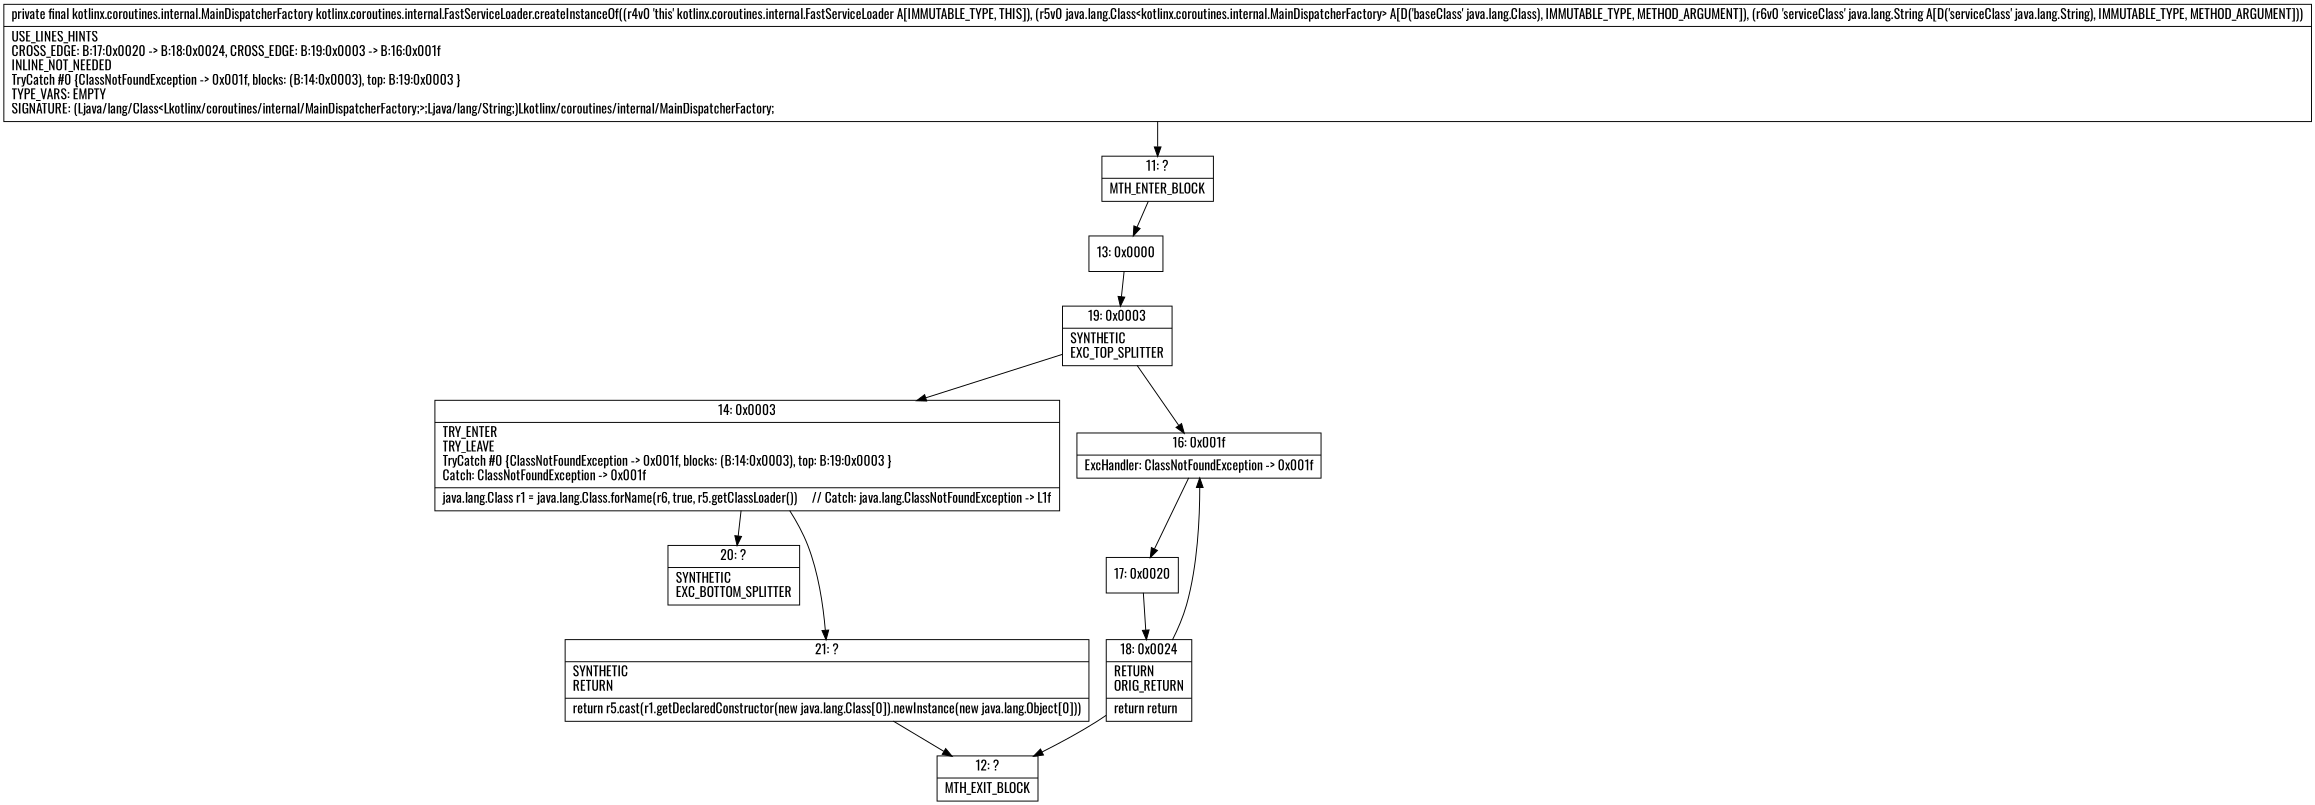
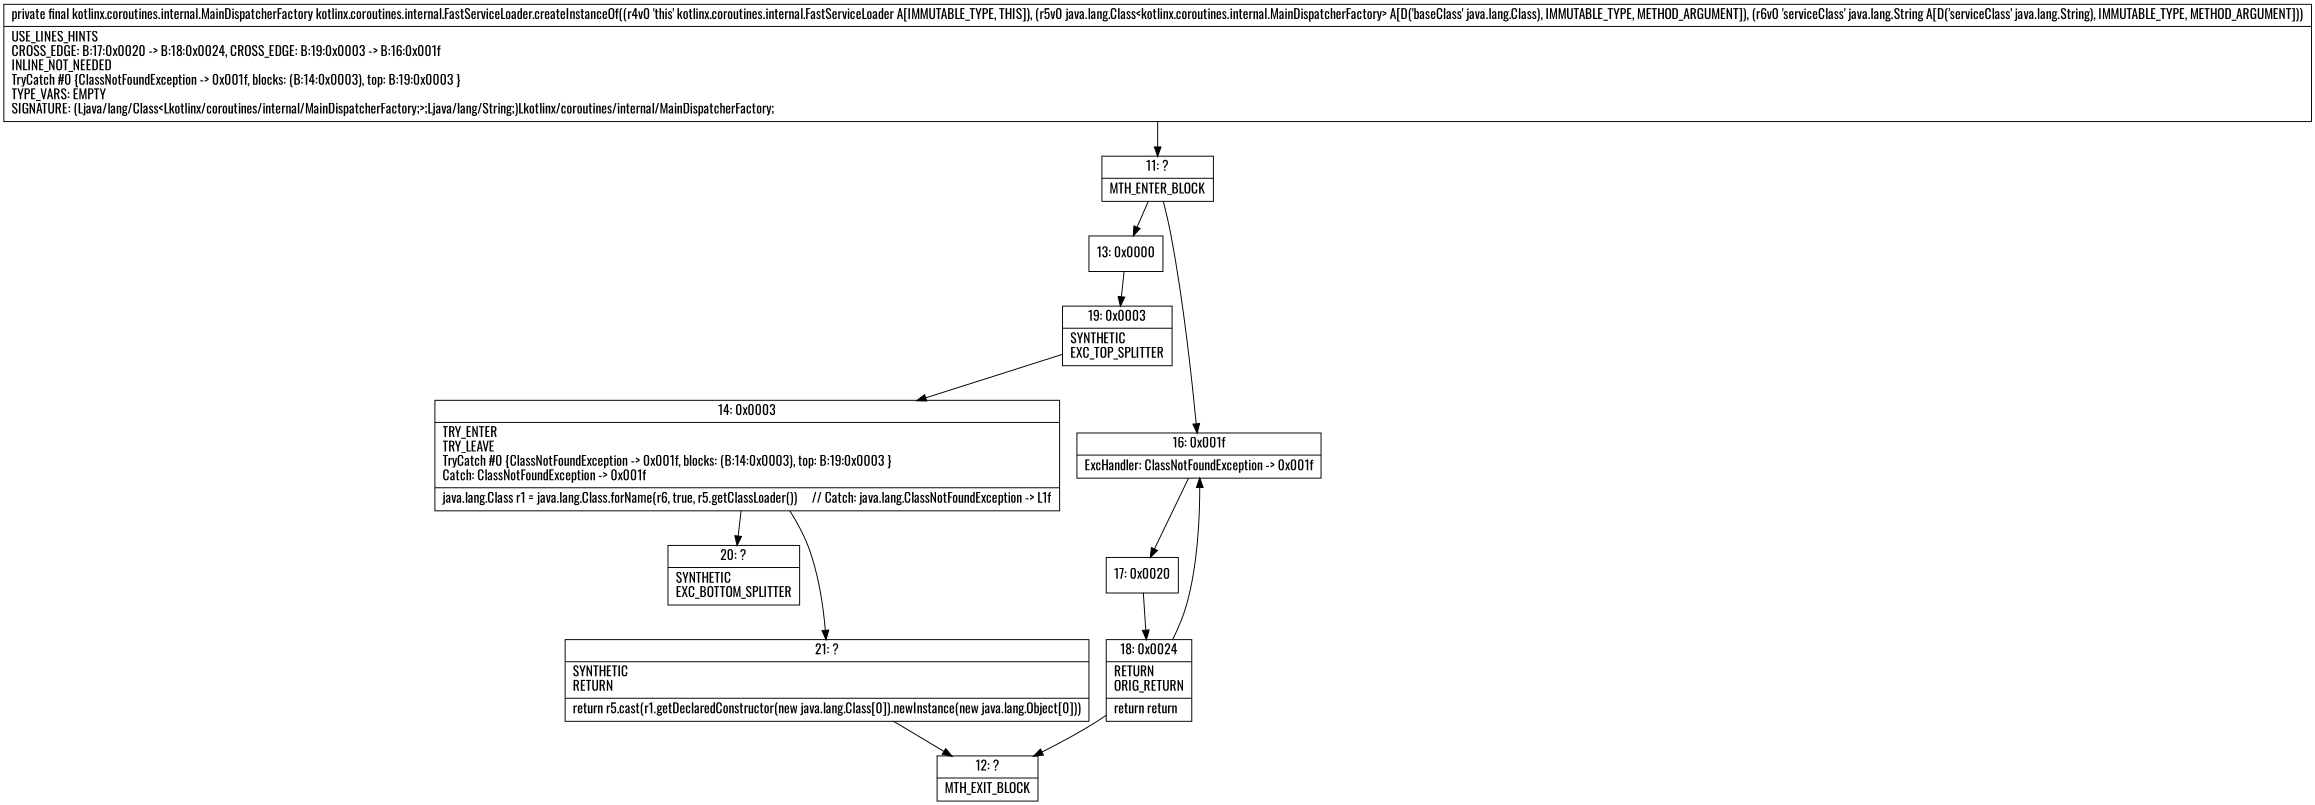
(1158, 395) -> (1183, 312)
